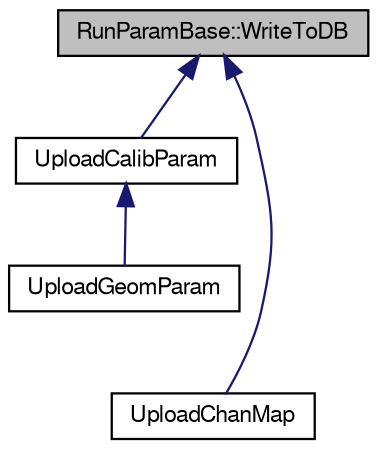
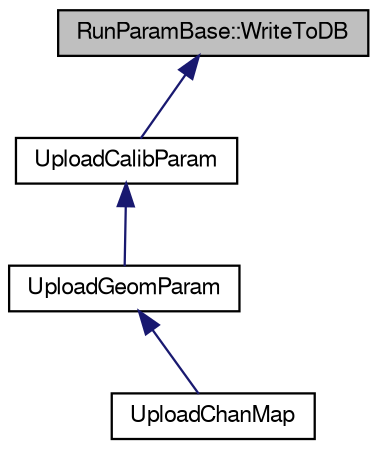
(271, 237) -> (176, 362)
